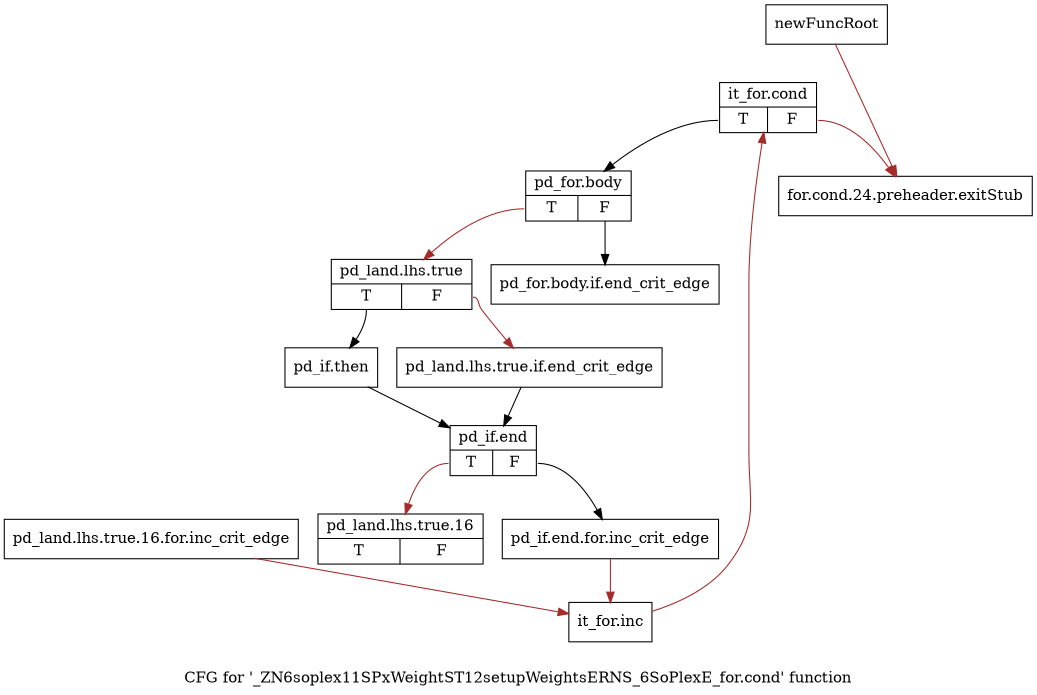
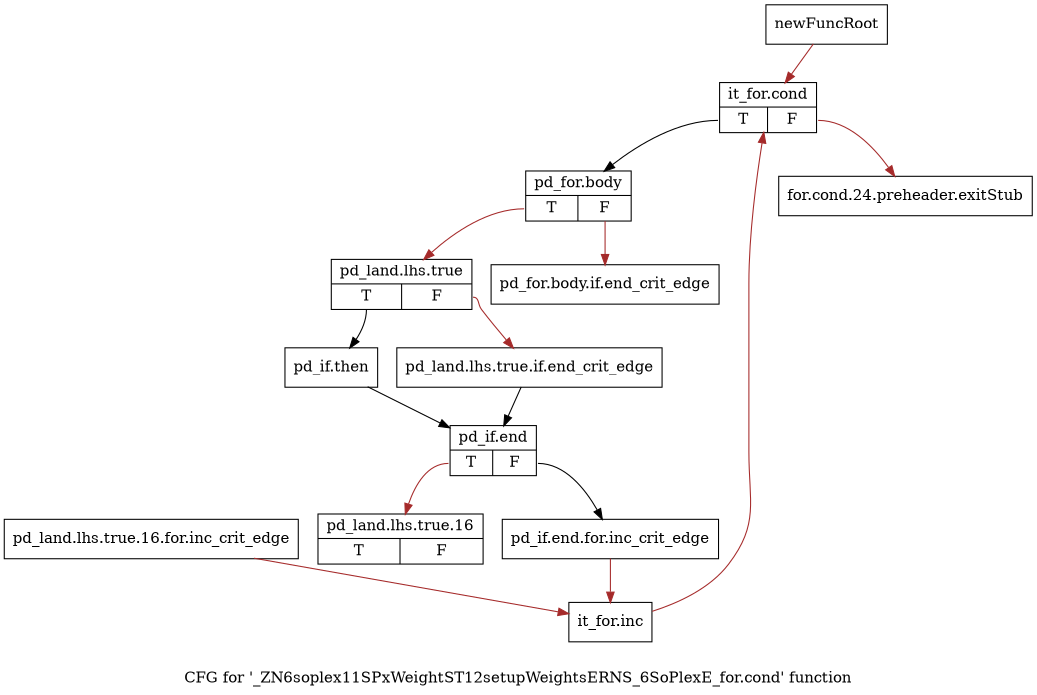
(864, 105) -> (802, 59)
(605, 238) -> (605, 238)
